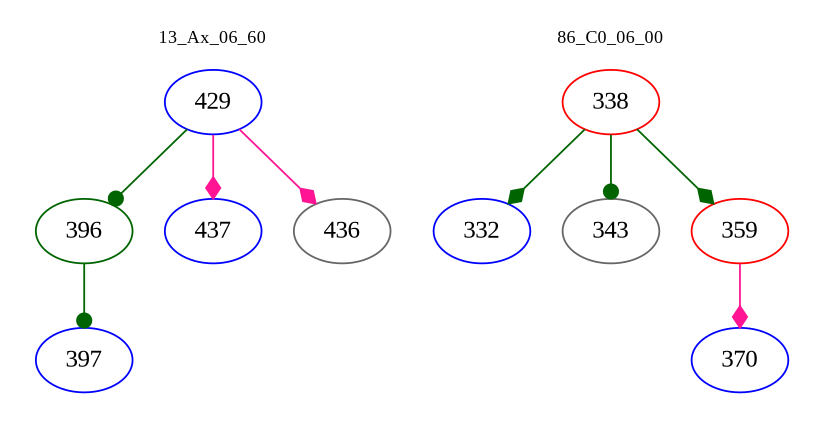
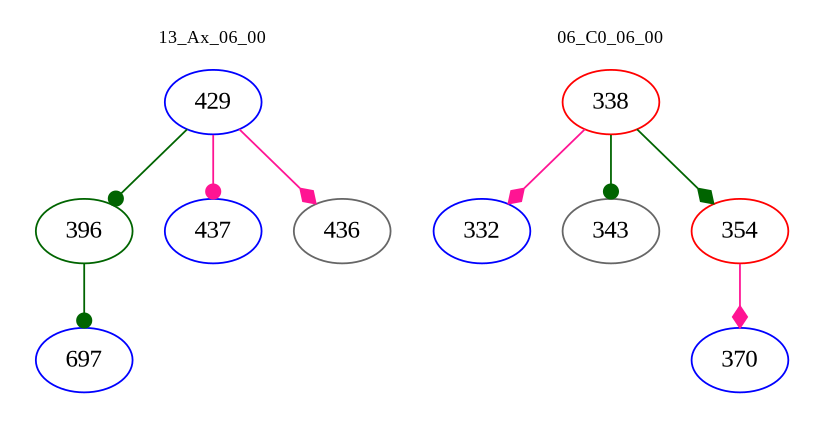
(213, 39) -> (213, 39)
(611, 39) -> (611, 39)
(213, 156) -> (213, 160)
(555, 159) -> (555, 159)
(740, 231) -> (740, 231)
(84, 360) -> (84, 360)
